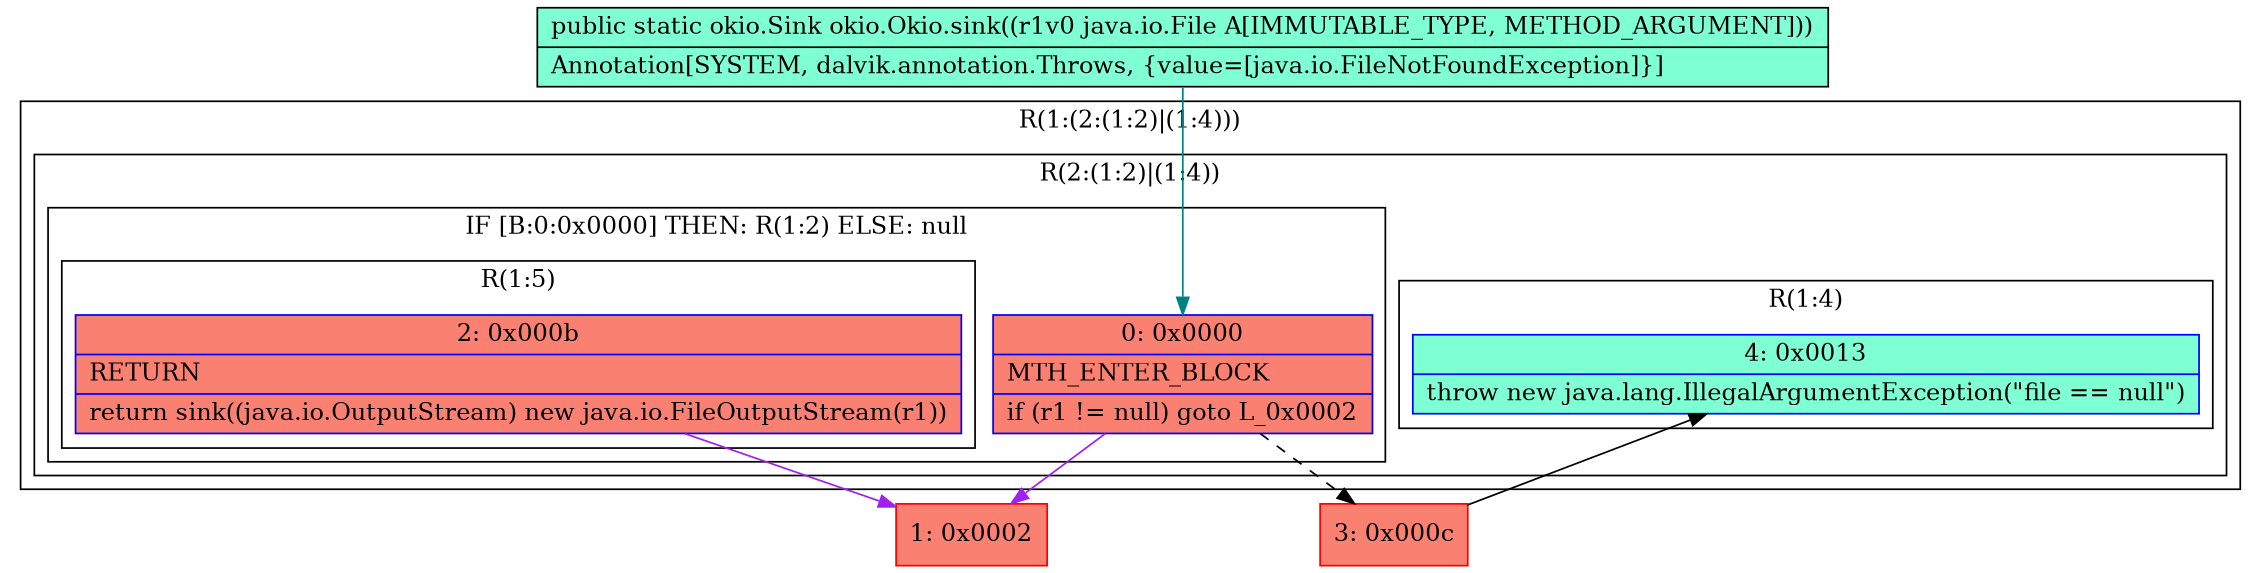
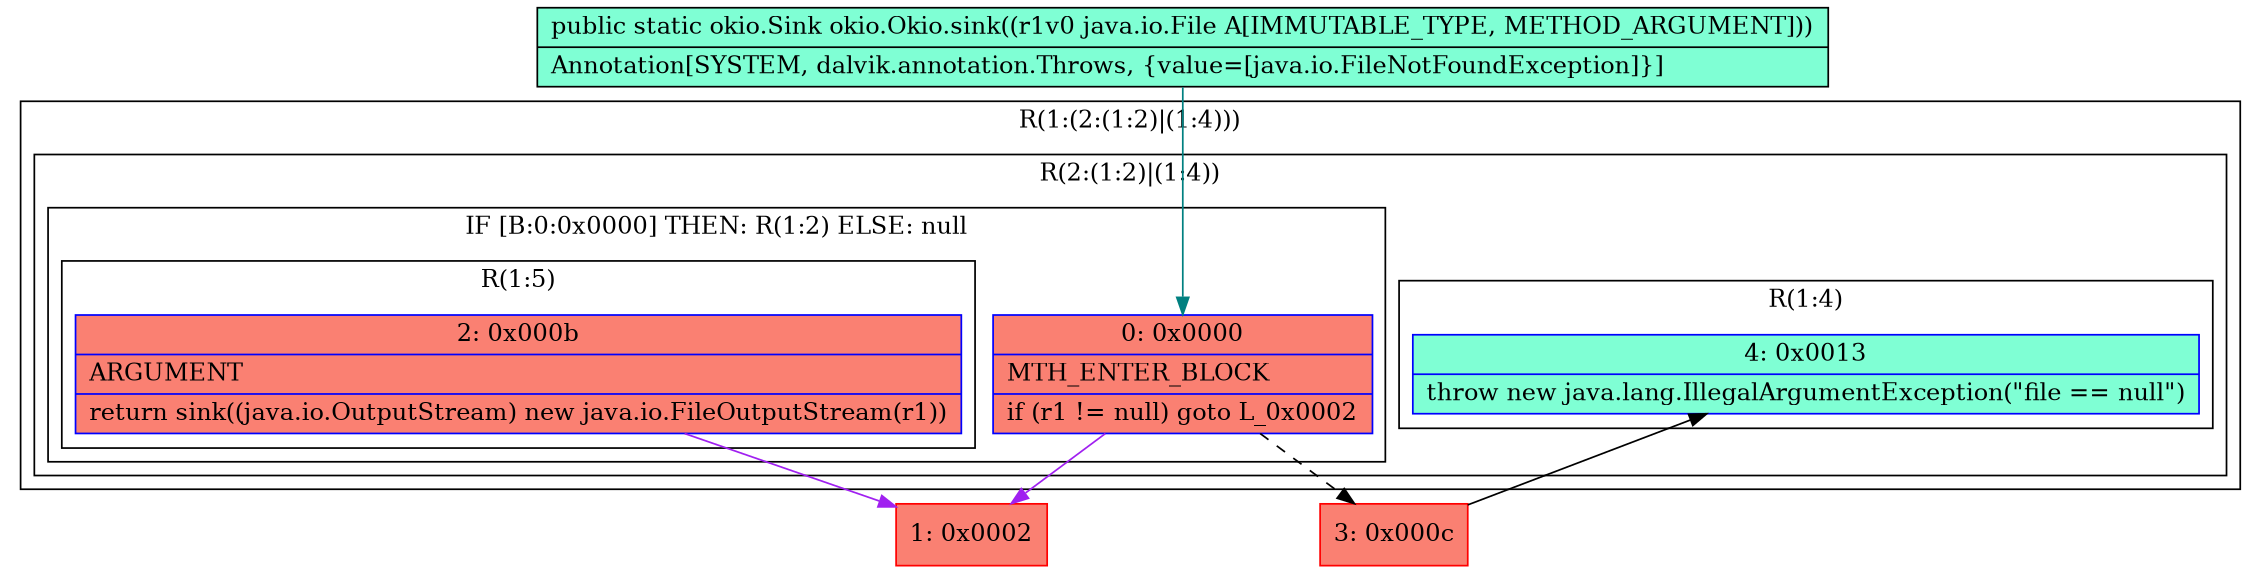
(145, 373) -> (167, 373)
